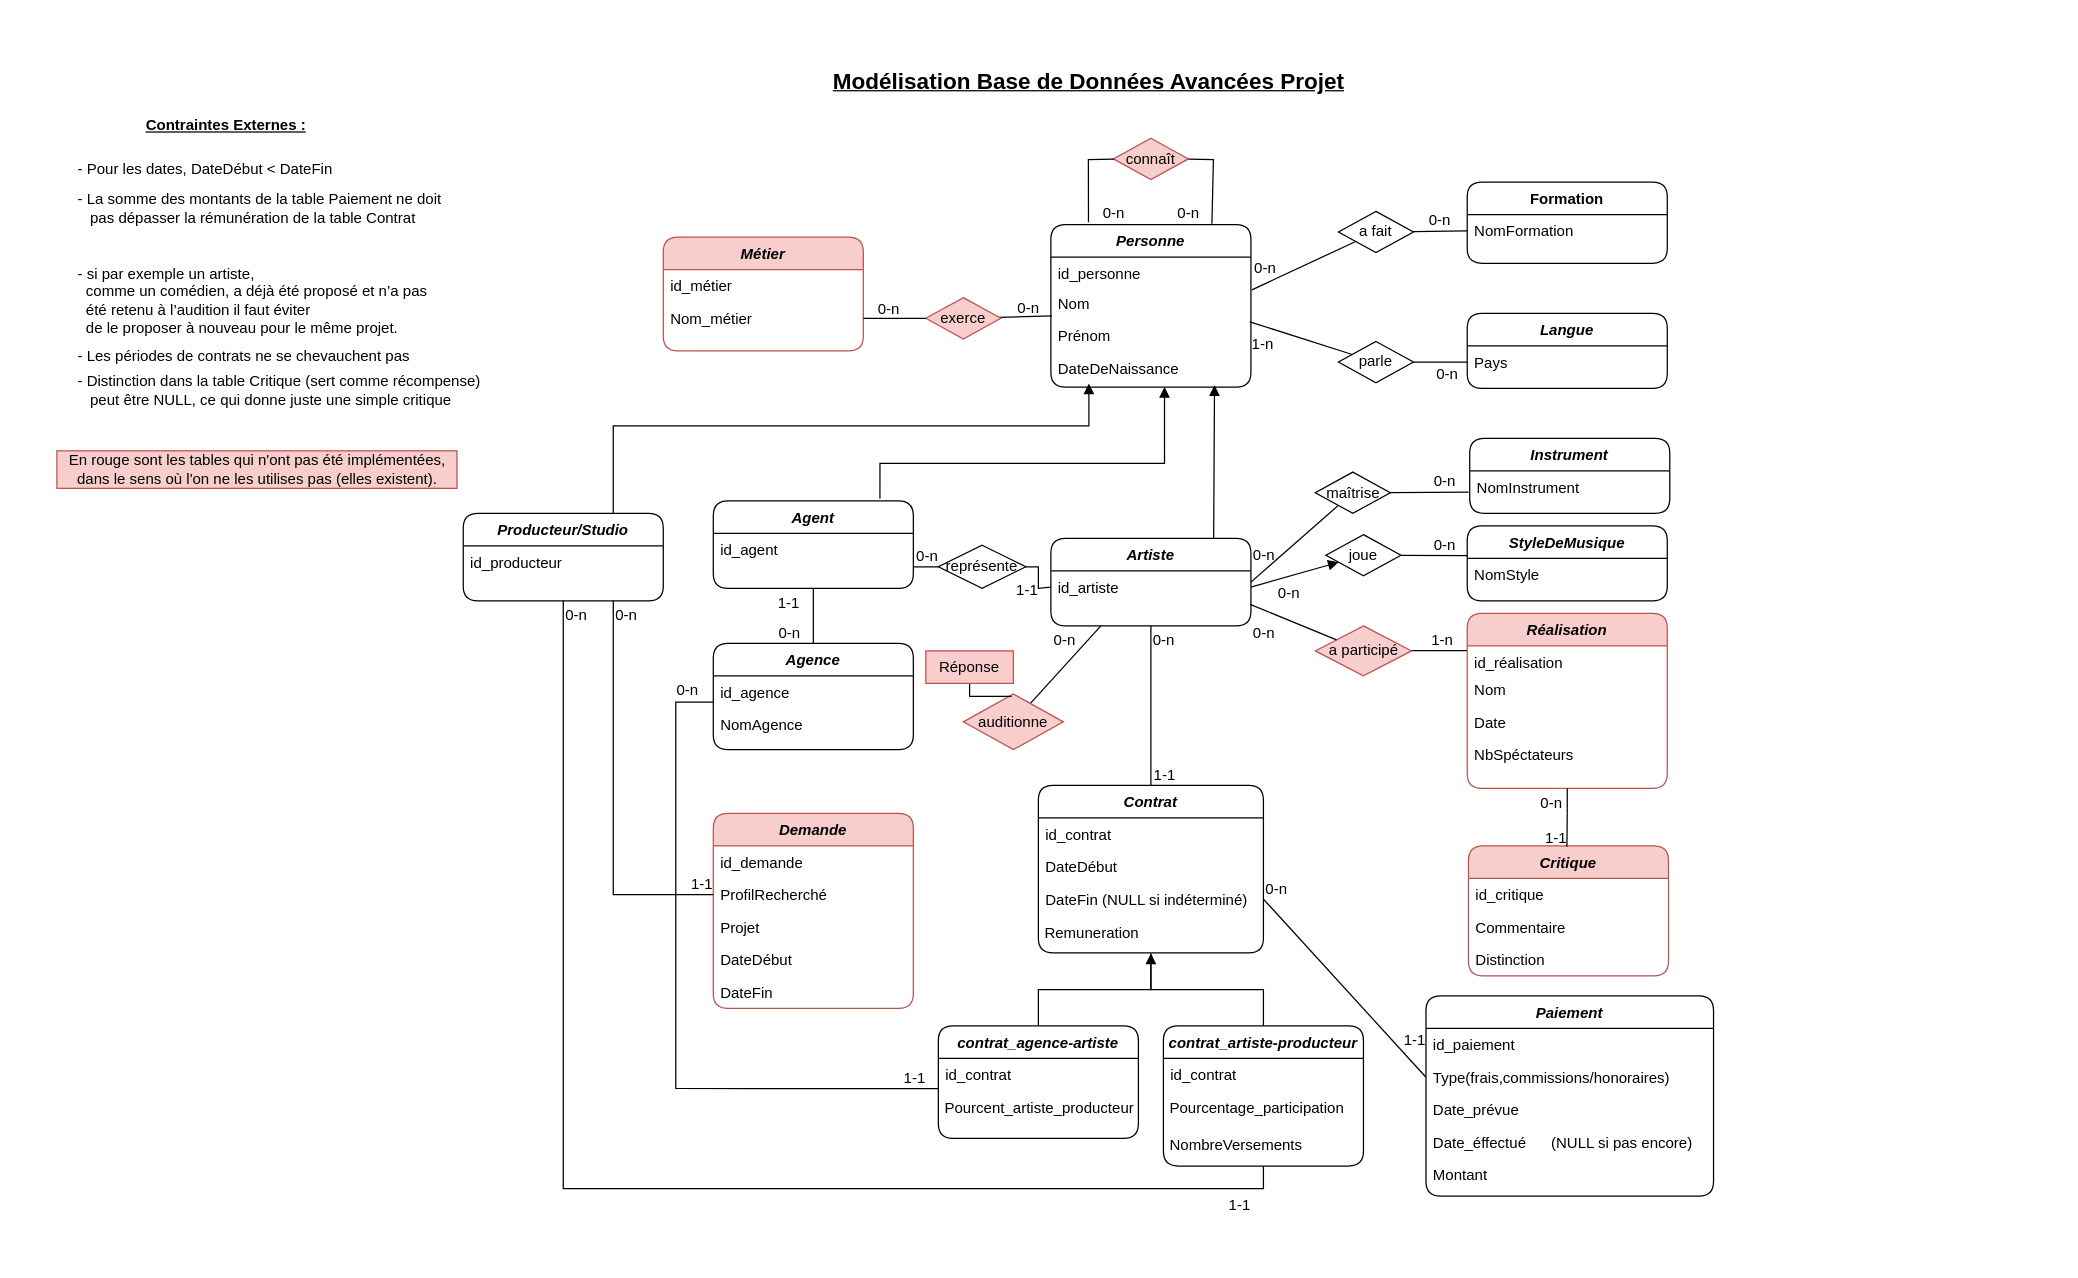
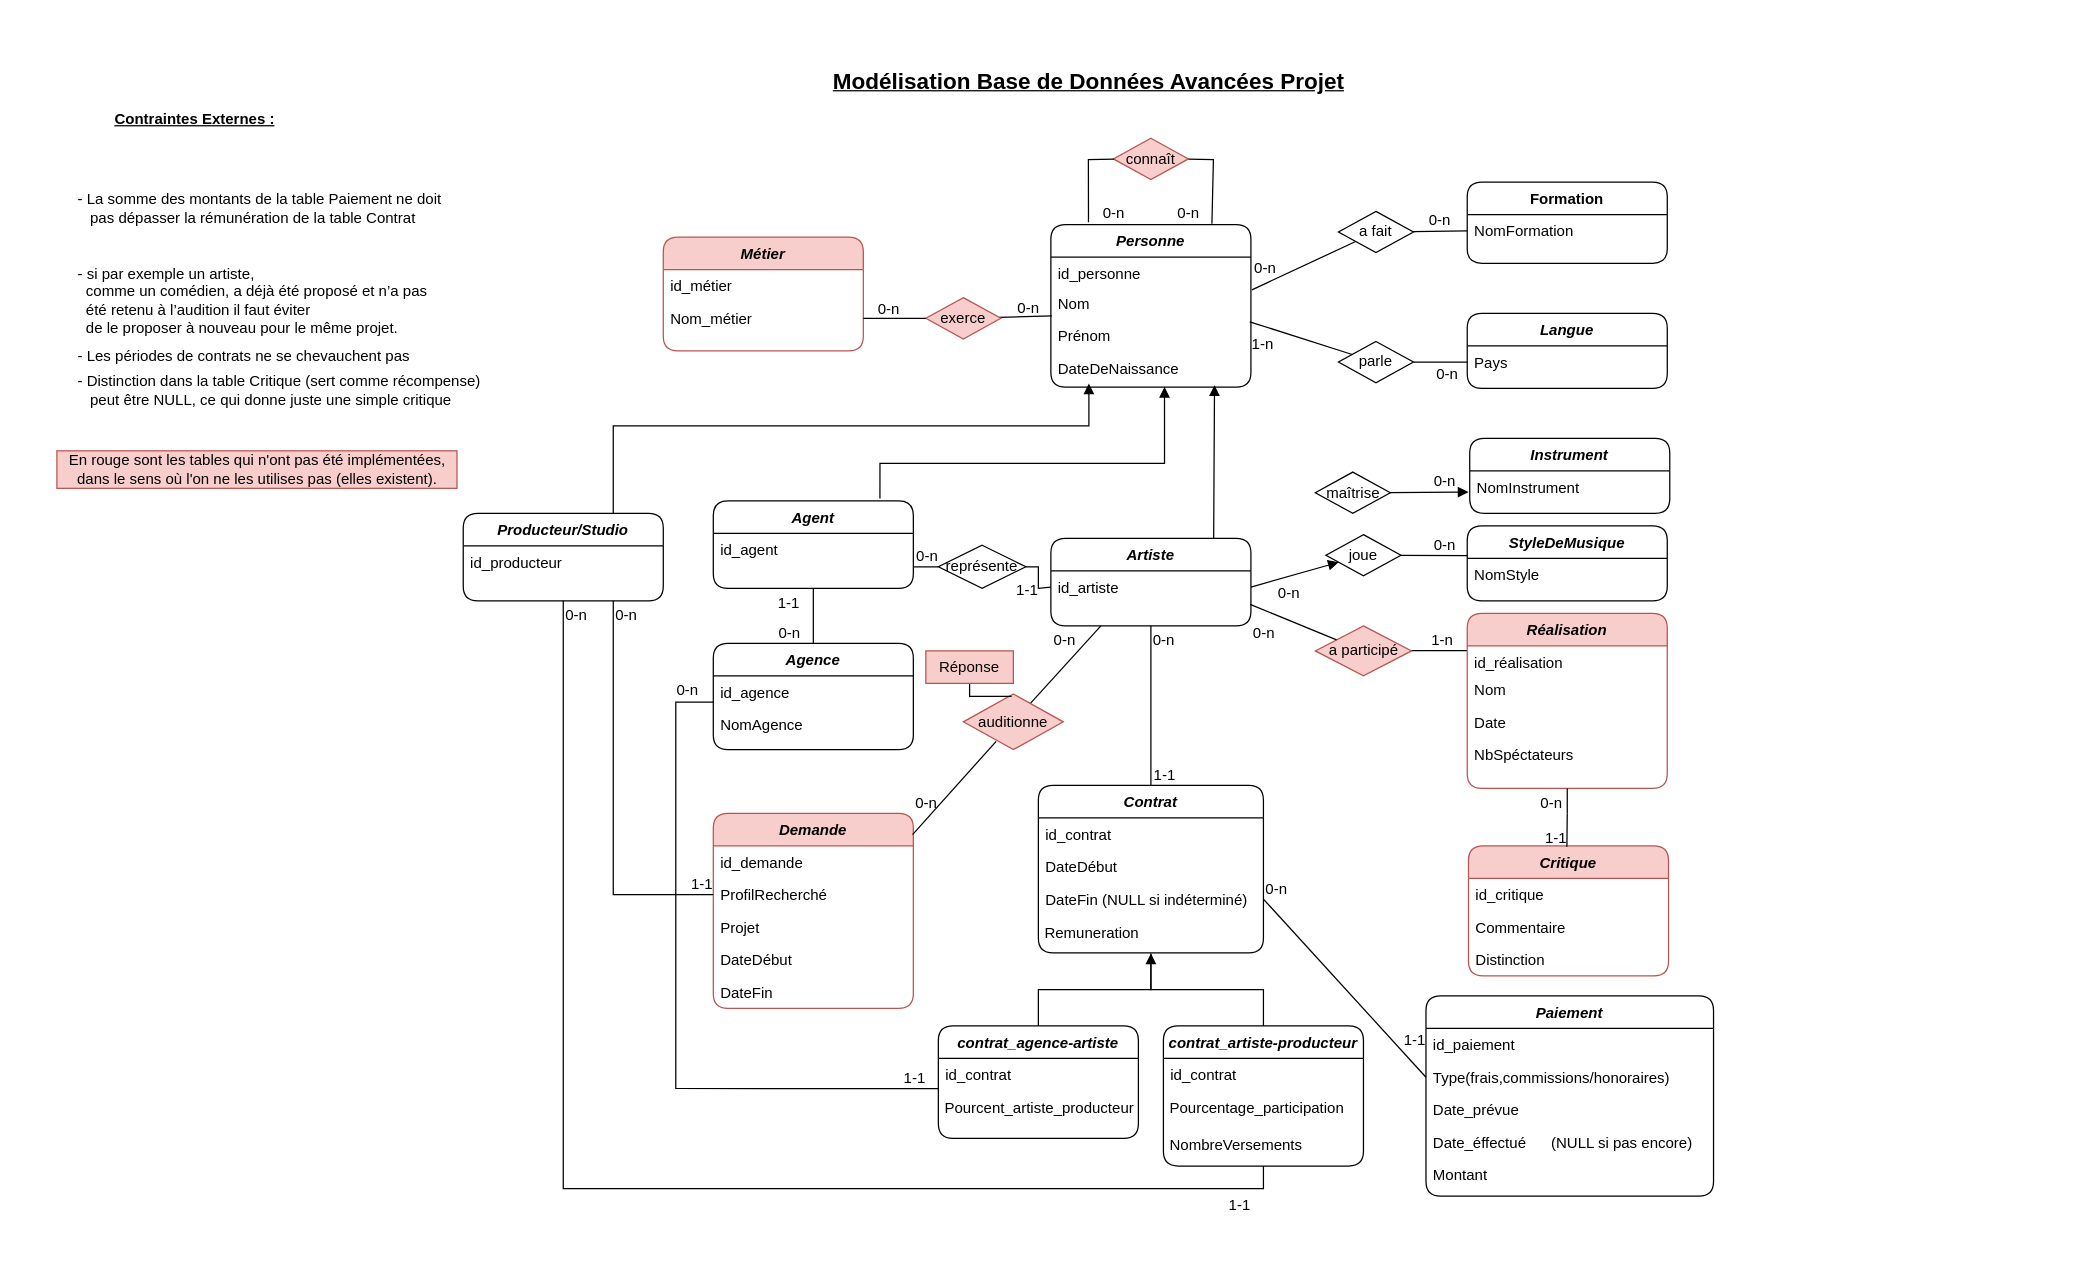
(226, 126) -> (194, 119)
(213, 169) -> none
(1461, 492) -> (1457, 492)
(1295, 543) -> none
none -> (954, 788)
